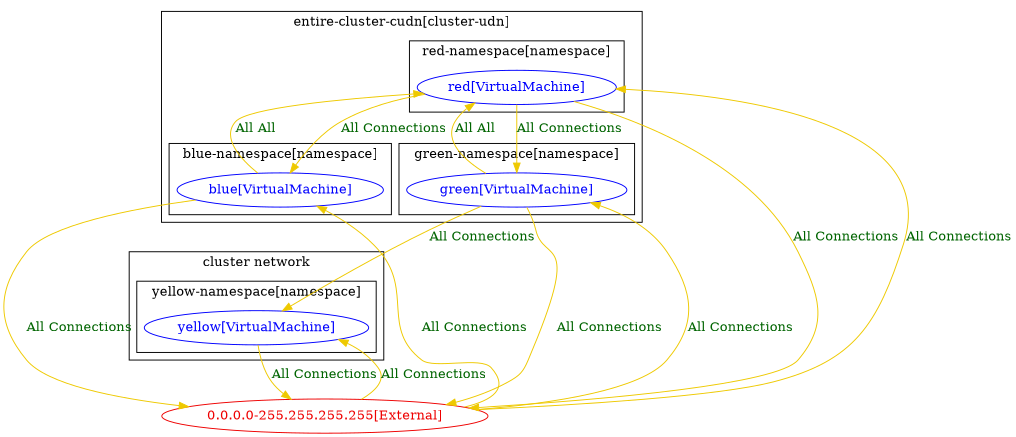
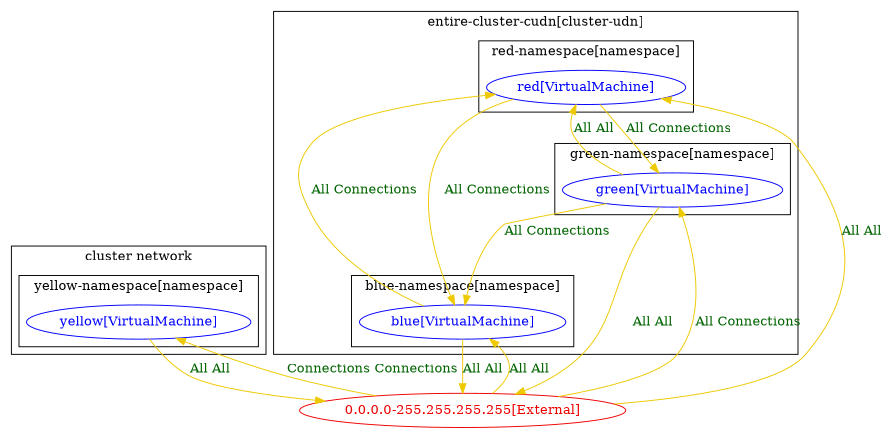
(256, 129) -> (365, 190)
(960, 237) -> (862, 231)
(394, 248) -> (515, 222)
(80, 328) -> (483, 369)
(475, 328) -> (530, 369)
(610, 328) -> (653, 322)
(815, 330) -> none
(325, 375) -> (210, 369)
(434, 375) -> (373, 369)
